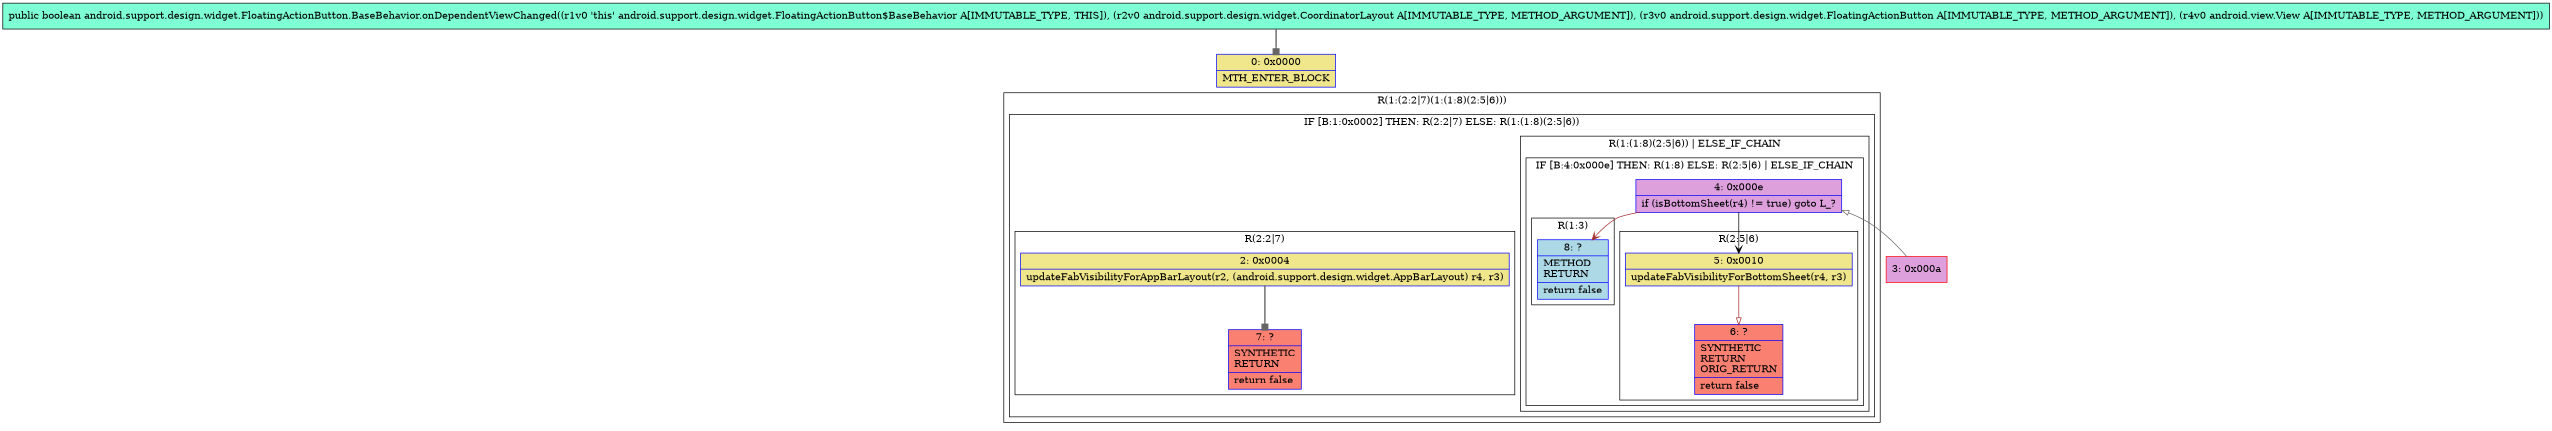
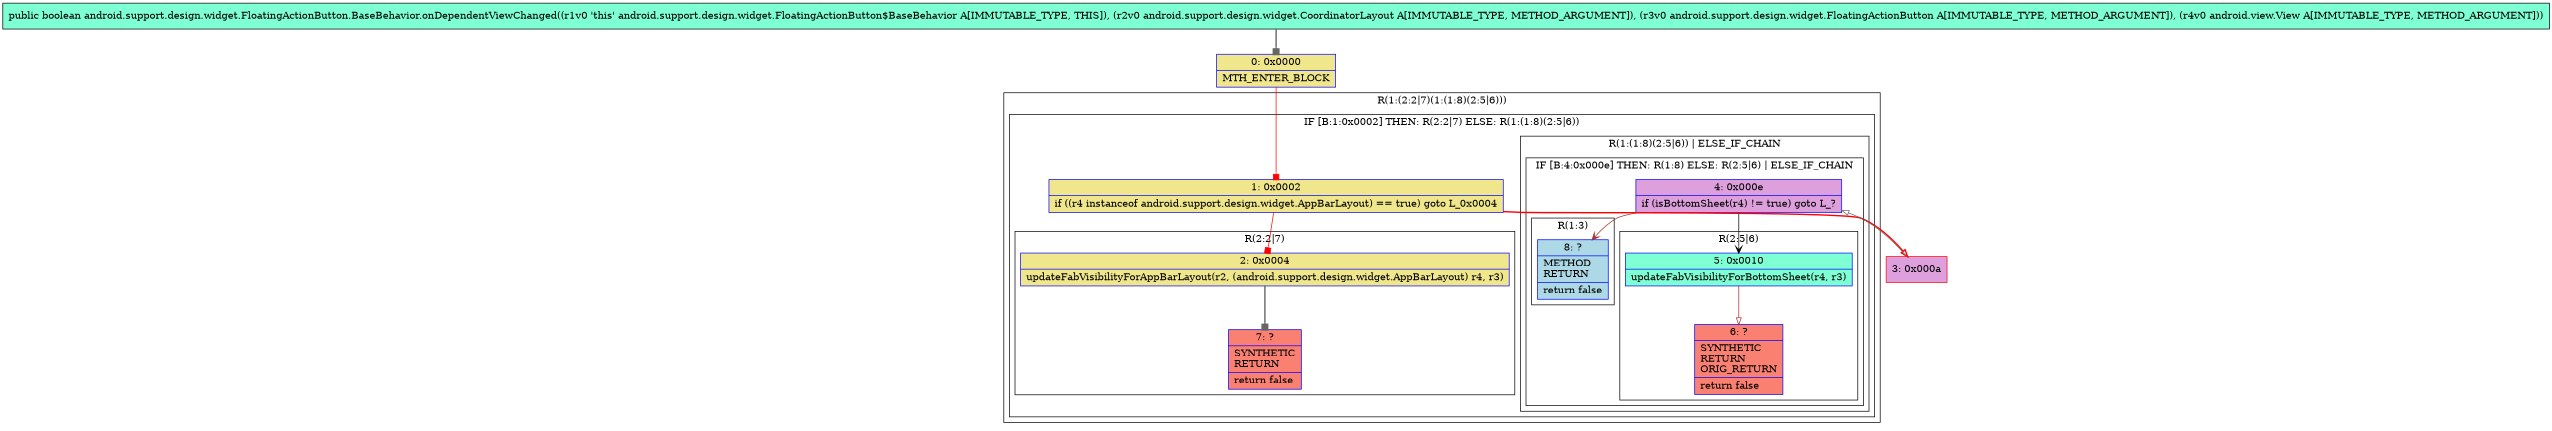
none -> (1276, 196)
(1739, 270) -> (1739, 270)
